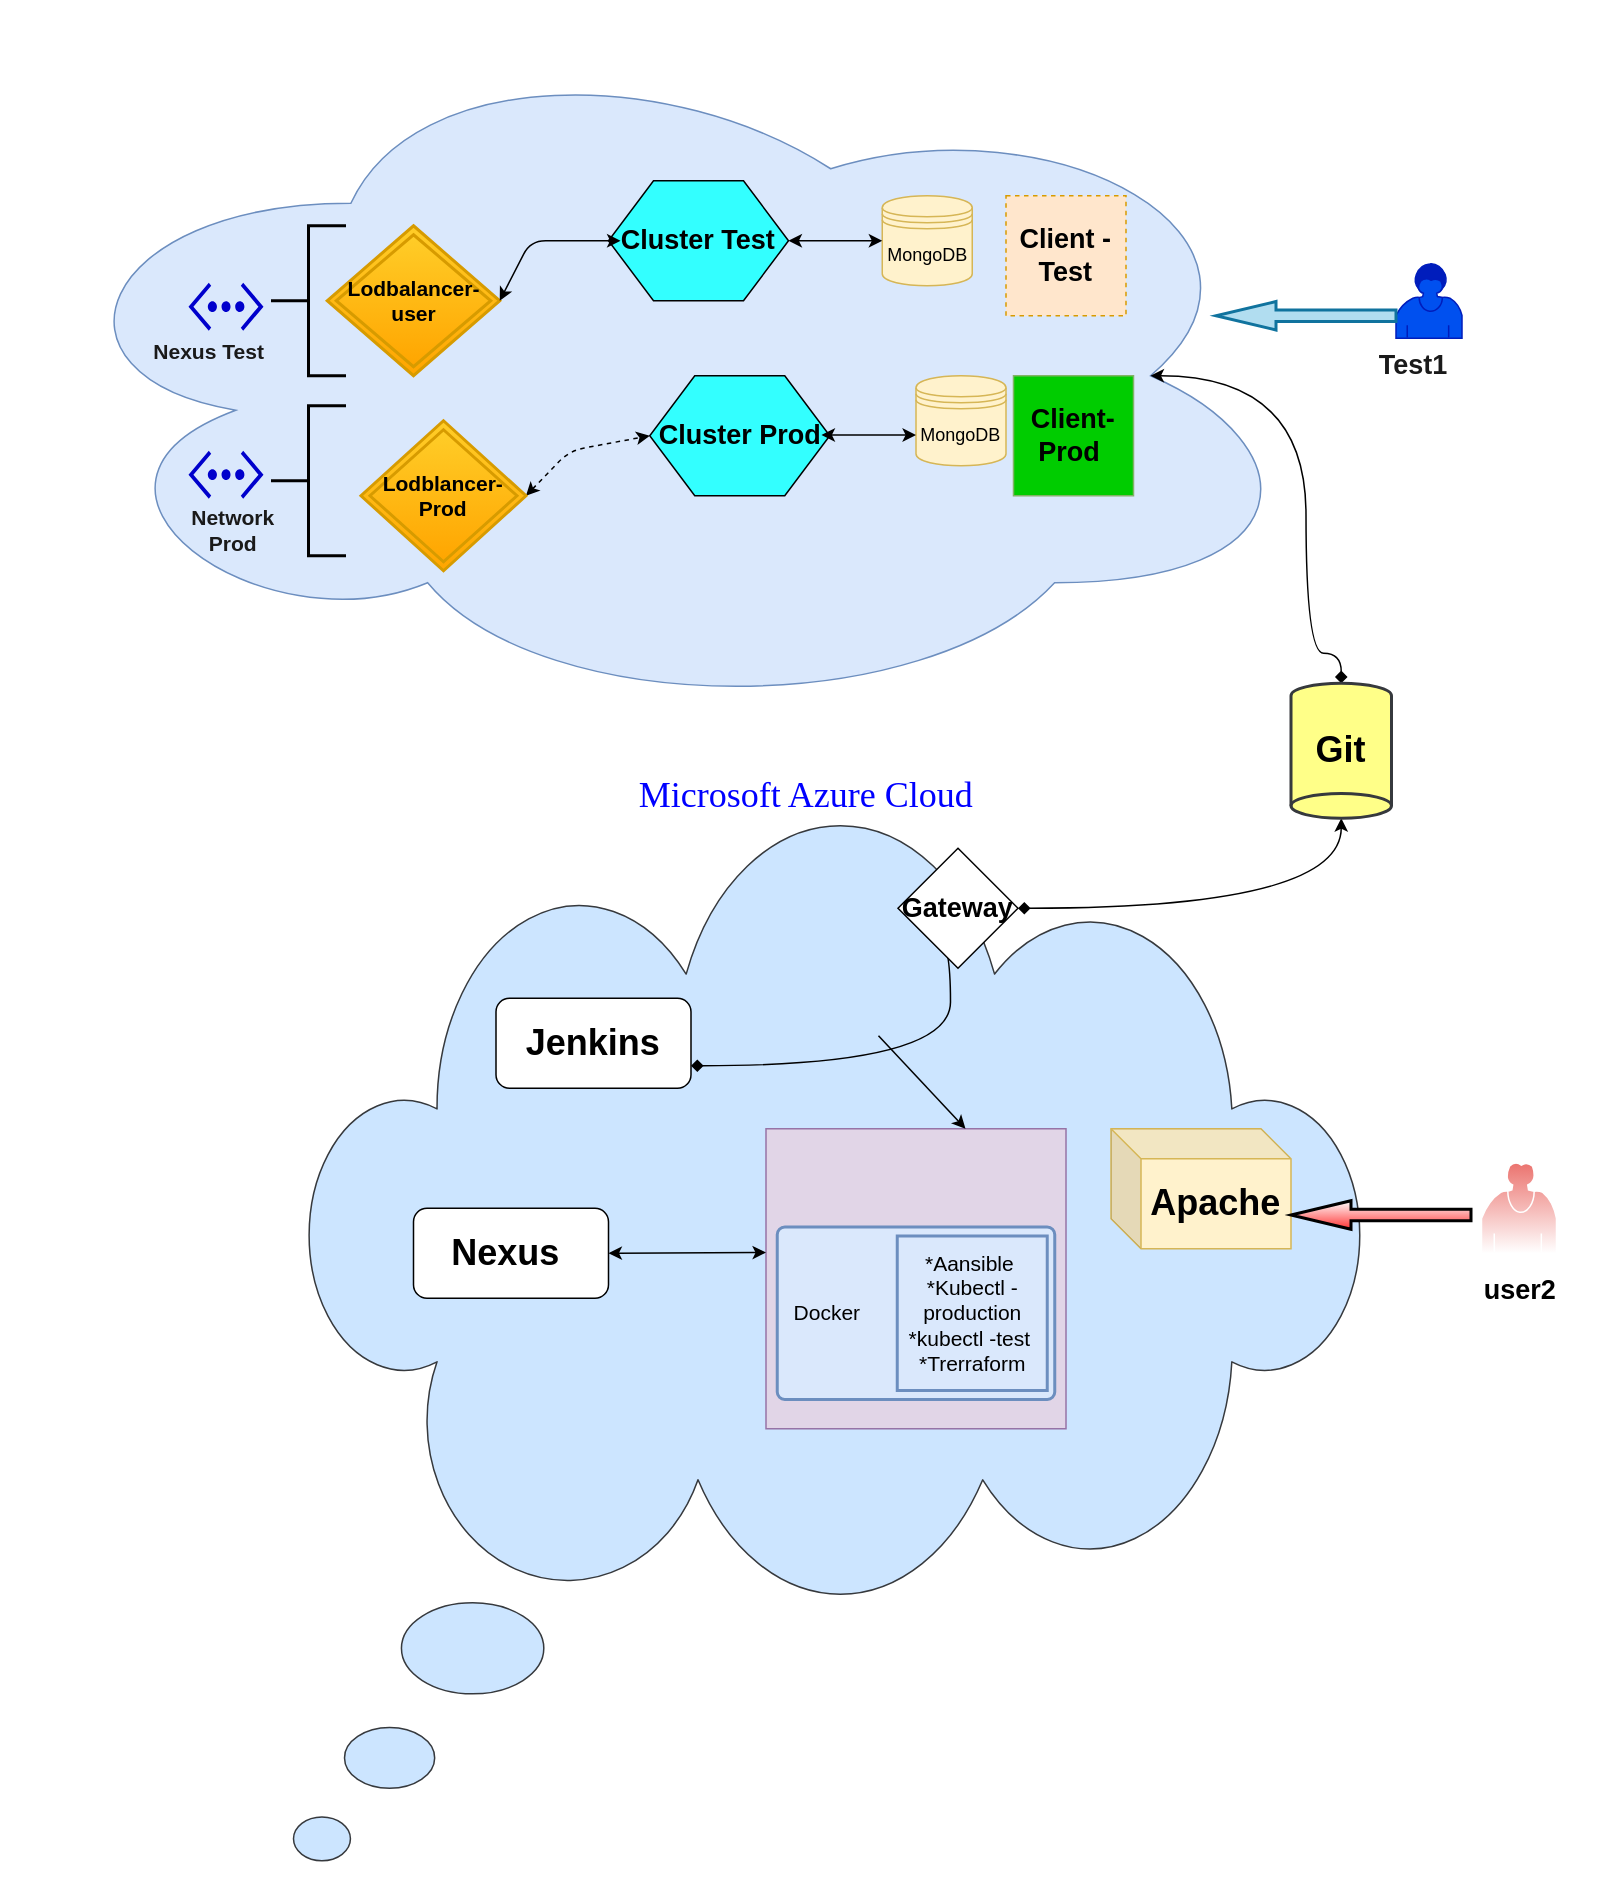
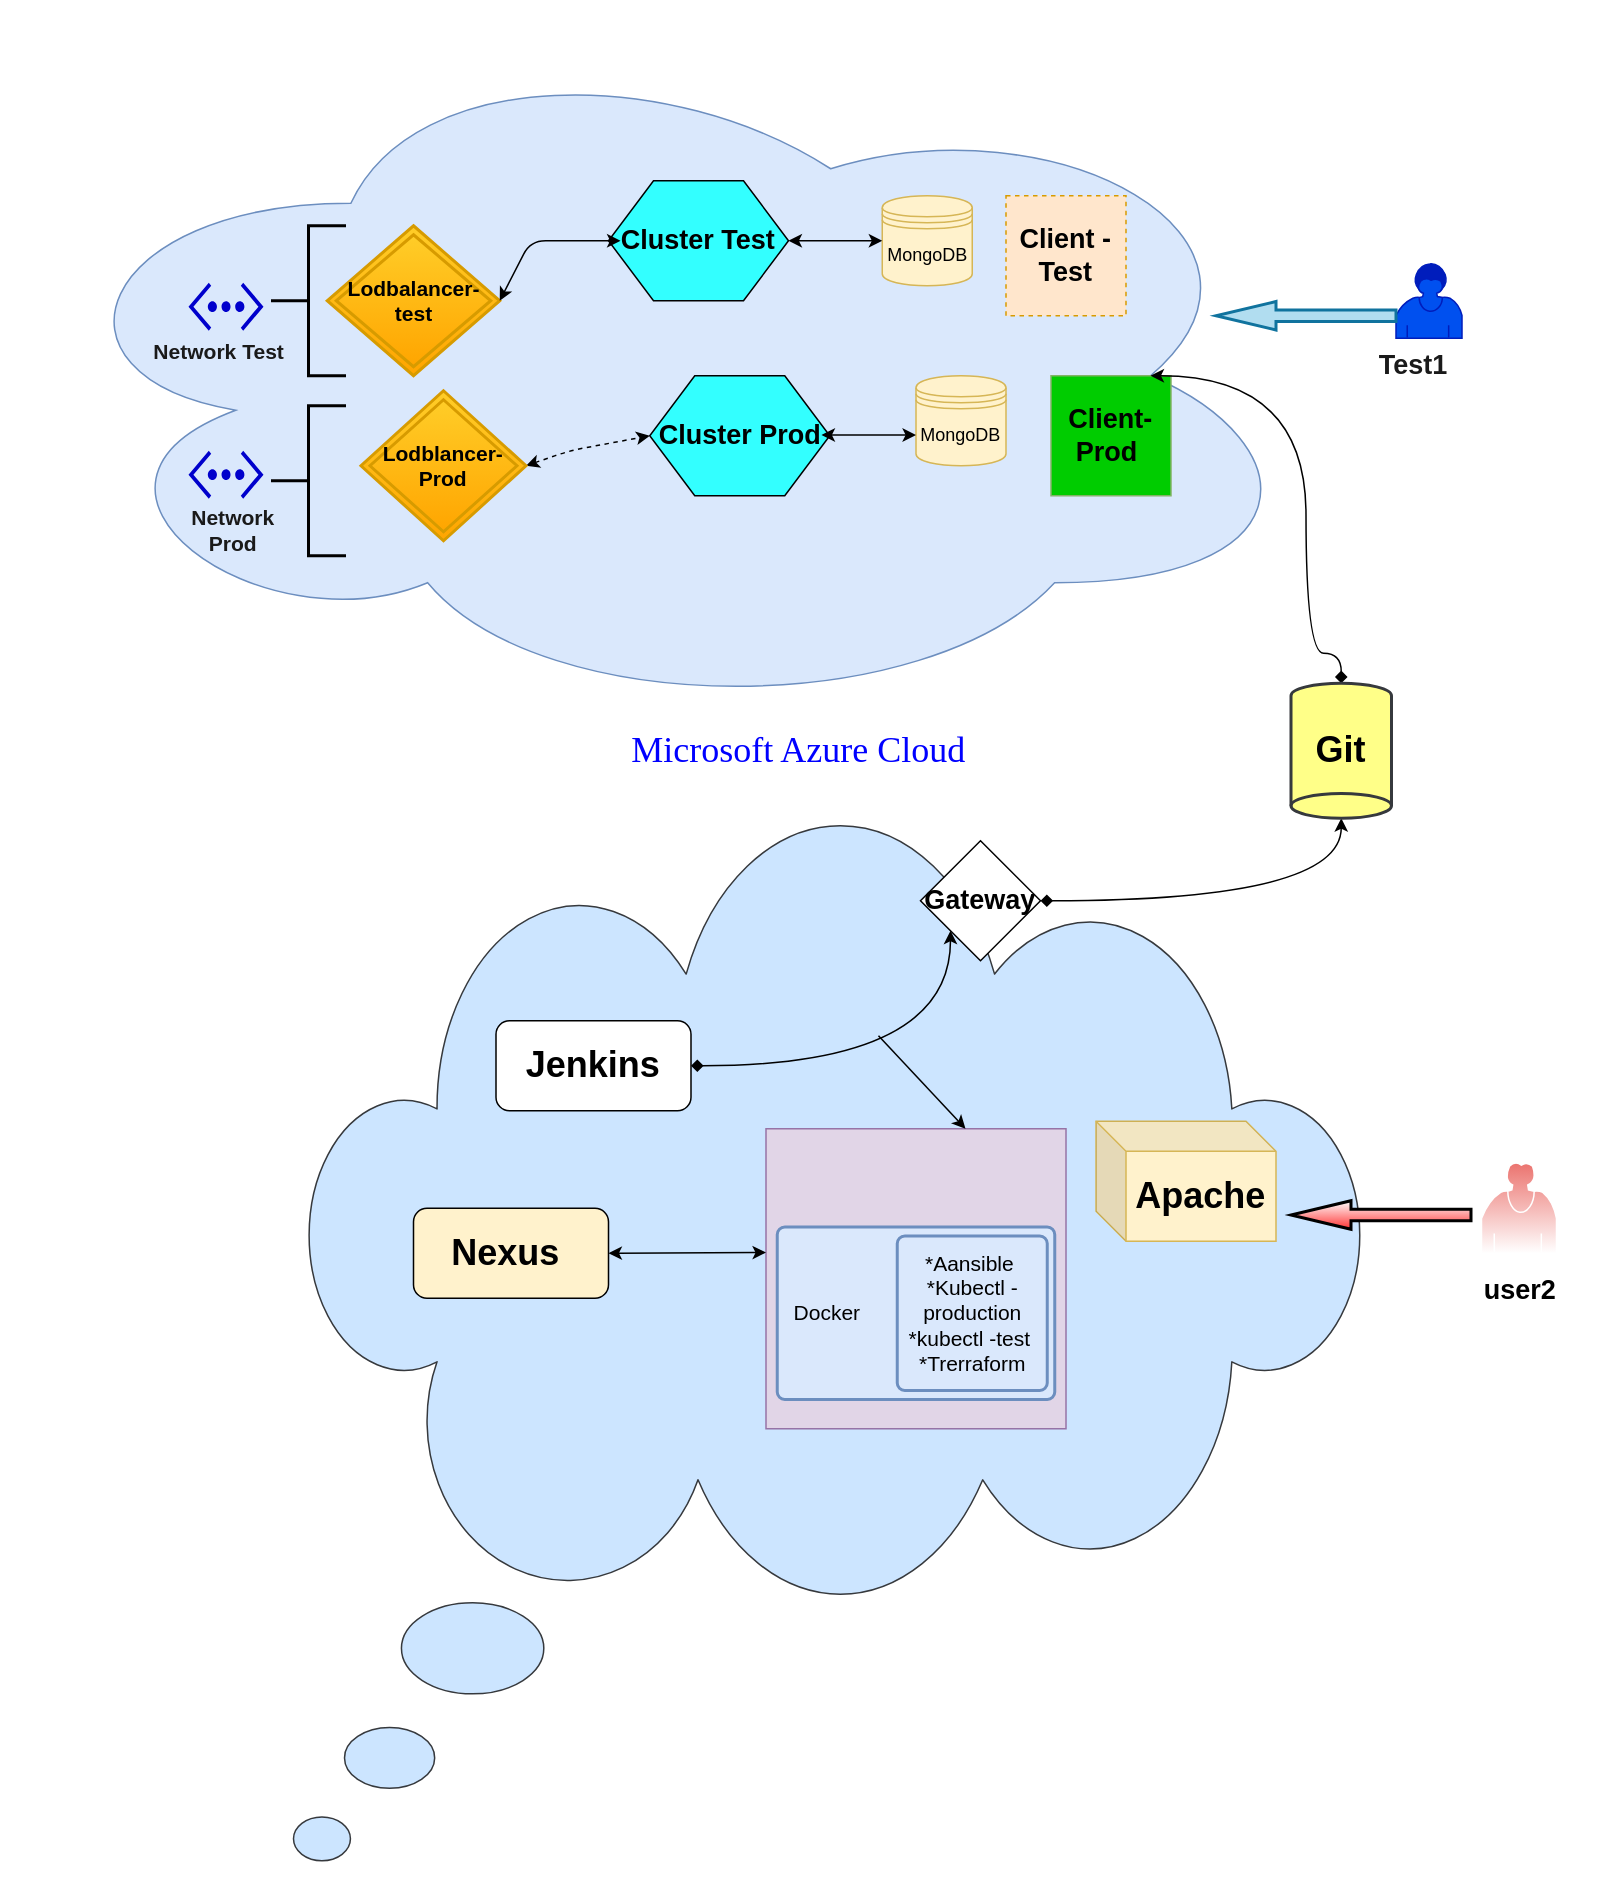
(414, 301) -> (414, 301)
(202, 330) -> (212, 330)
(1073, 436) -> (1111, 436)
(443, 496) -> (443, 466)
(811, 796) -> (803, 751)
(958, 908) -> (980, 901)
(593, 1043) -> (593, 1066)
(1201, 1189) -> (1186, 1181)
(511, 1253) -> (511, 1253)
(972, 1313) -> (972, 1313)
